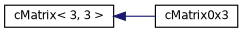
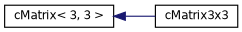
(197, 16) -> (197, 16)
